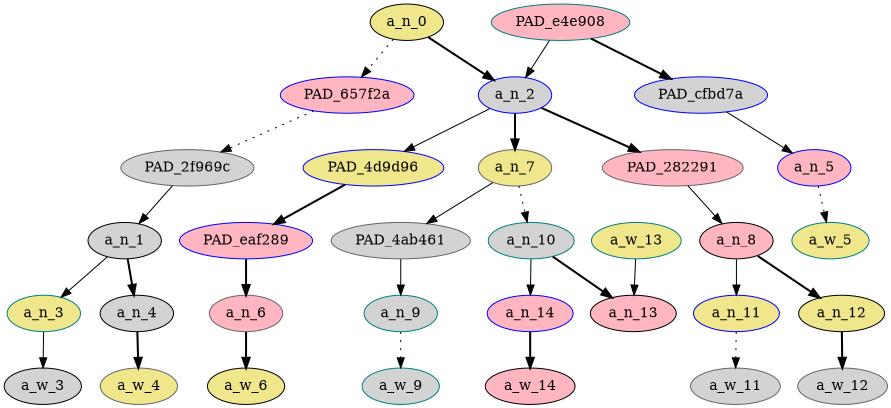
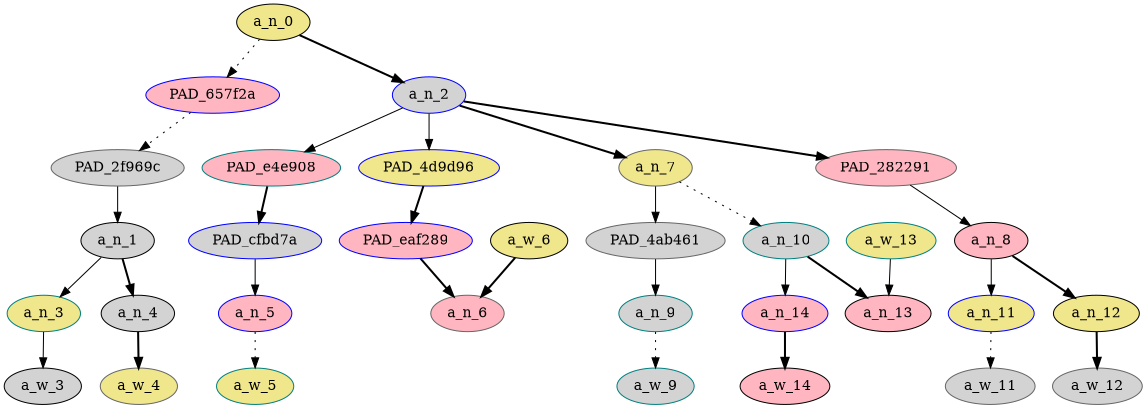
(540, 55) -> (358, 128)
(246, 345) -> (502, 273)
